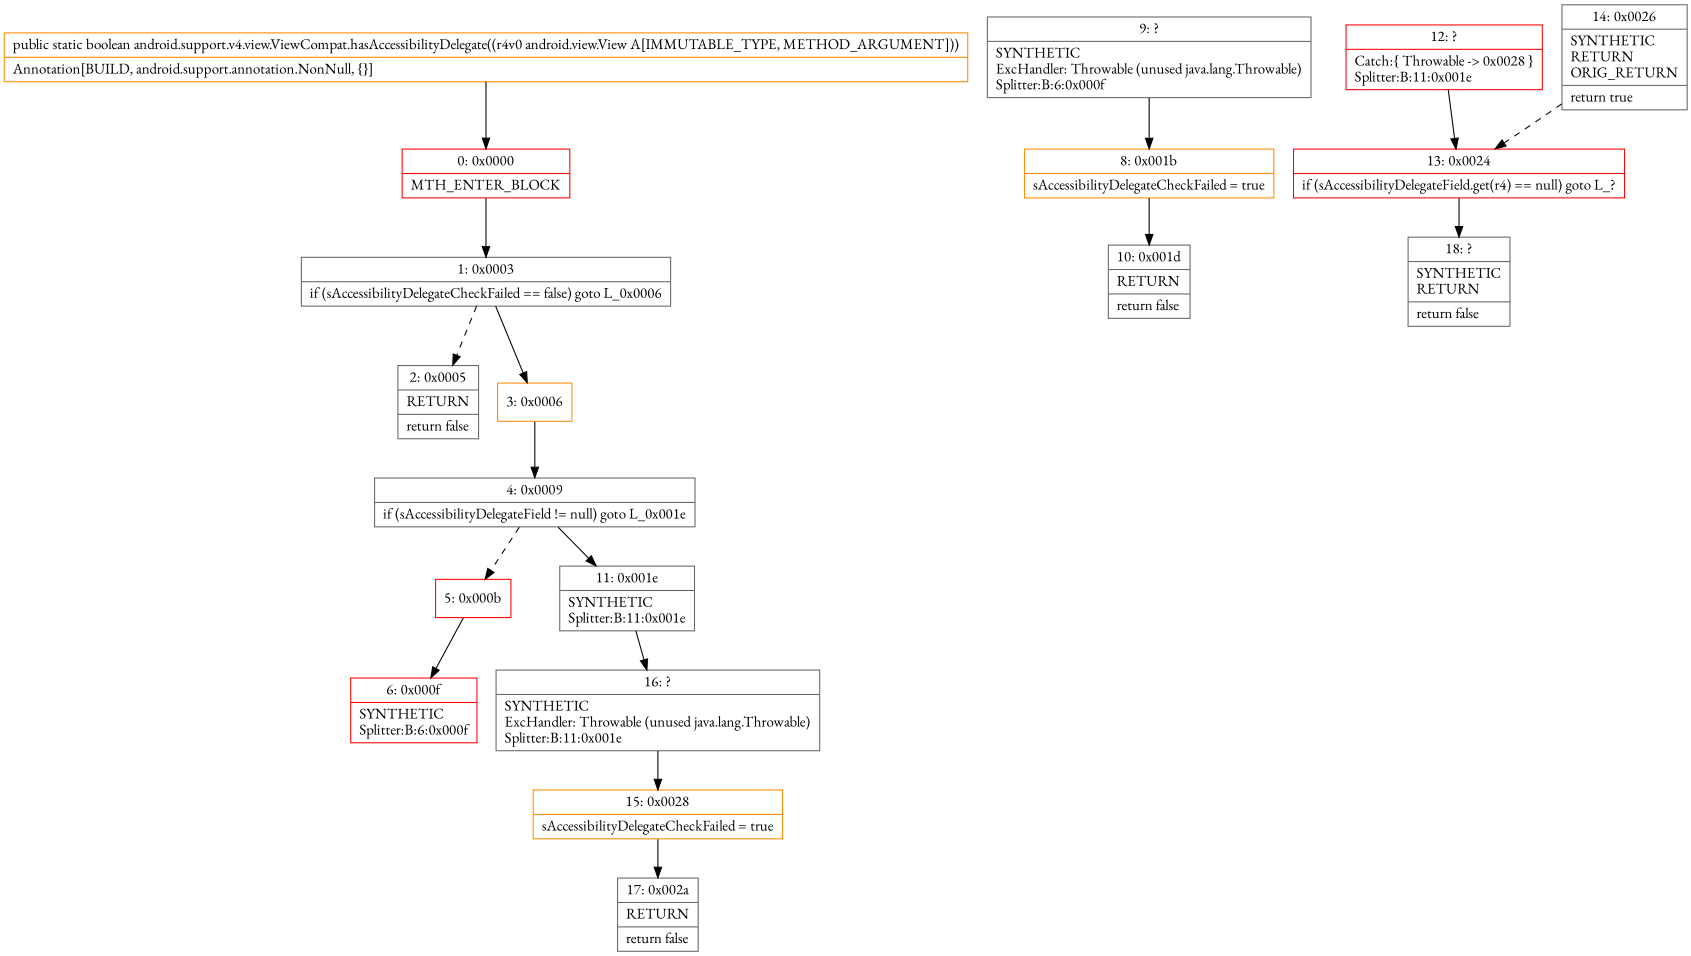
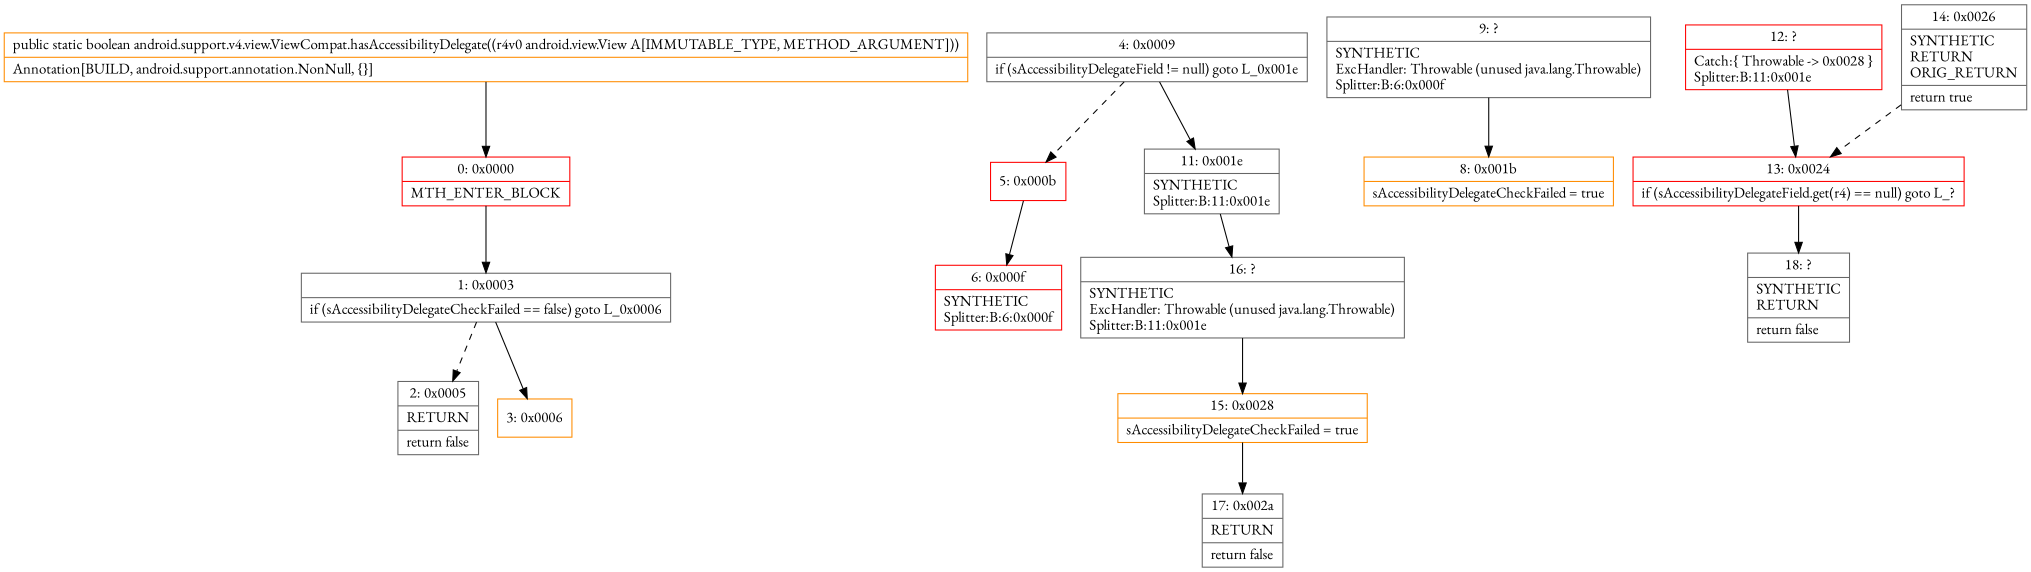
(1149, 282) -> none
(535, 444) -> none
